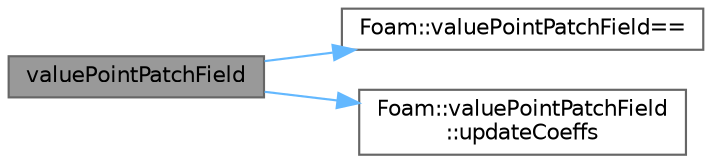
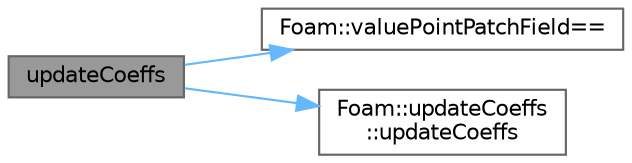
(136, 77) -> (96, 77)
(523, 122) -> (443, 122)
